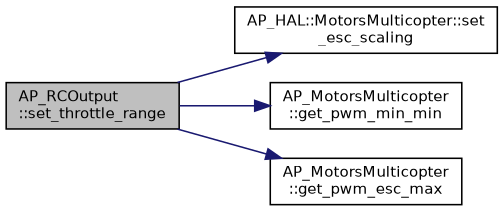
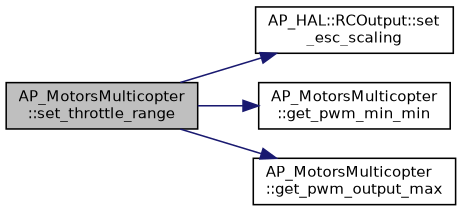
(366, 30) -> (354, 30)
(93, 106) -> (102, 106)
(366, 181) -> (354, 181)
